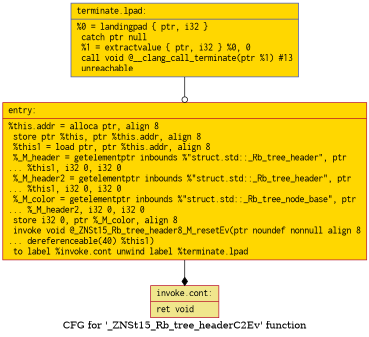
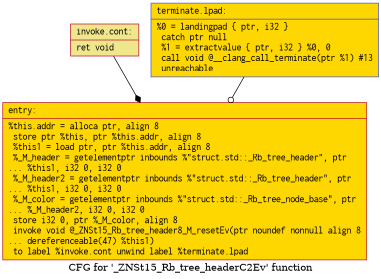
(81, 241) -> (81, 241)
(185, 269) -> (125, 76)
